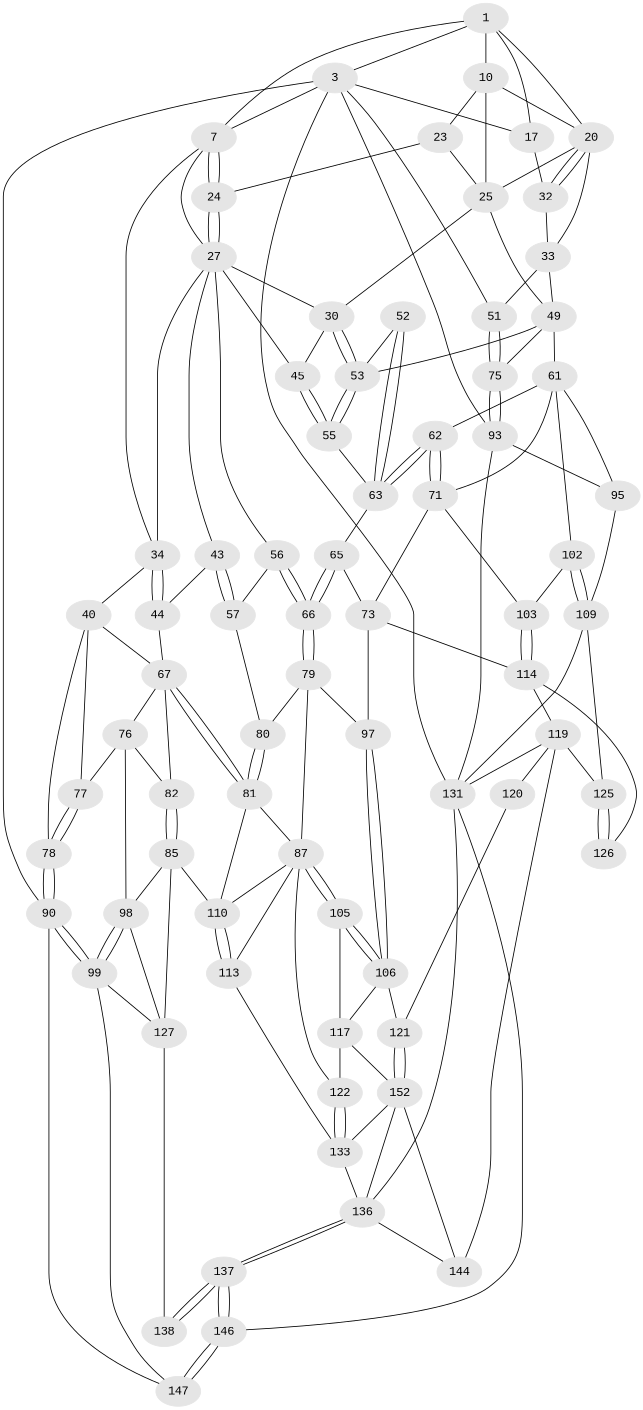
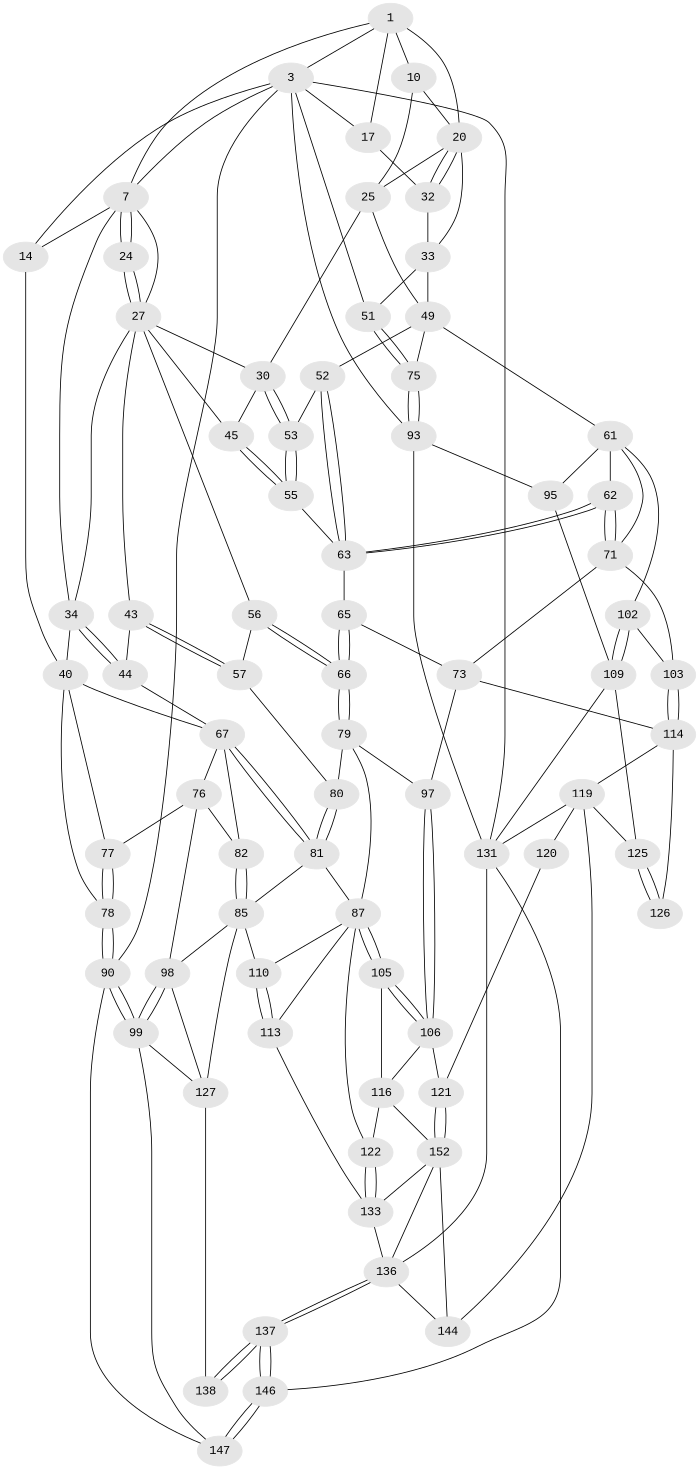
(440, 138) -> none
none -> (26, 257)
(458, 352) -> (375, 347)
(233, 854) -> (279, 884)
(340, 1033) -> (381, 1093)
